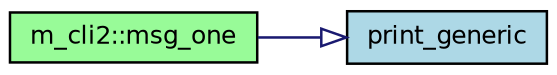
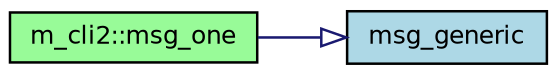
(447, 37) -> (447, 37)
